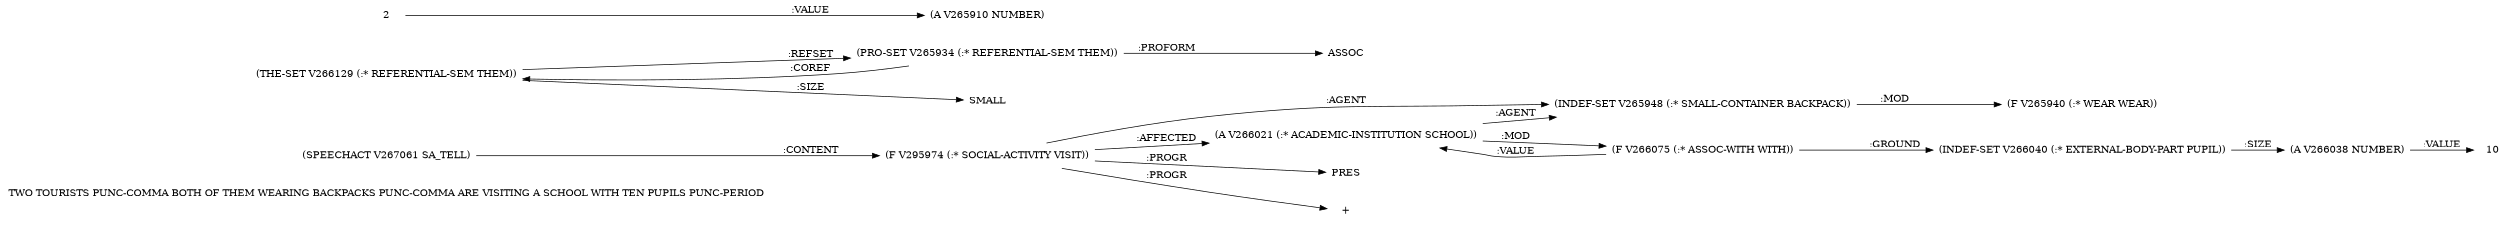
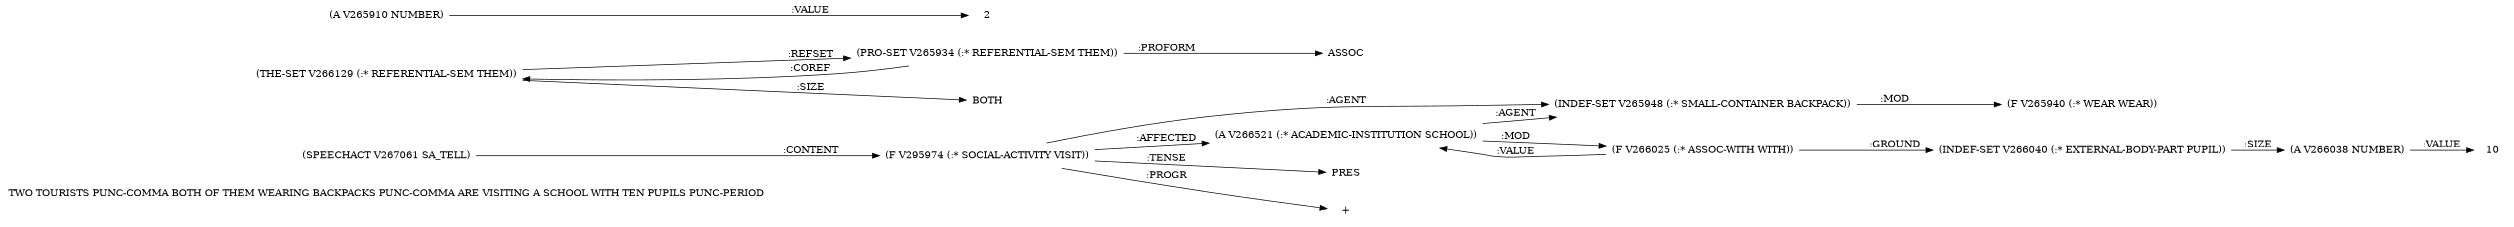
(661, 15) -> (705, 15)
(987, 101) -> (987, 101)
(1346, 135) -> (1346, 135)
(1703, 150) -> (1703, 150)
(1166, 158) -> (1166, 158)
